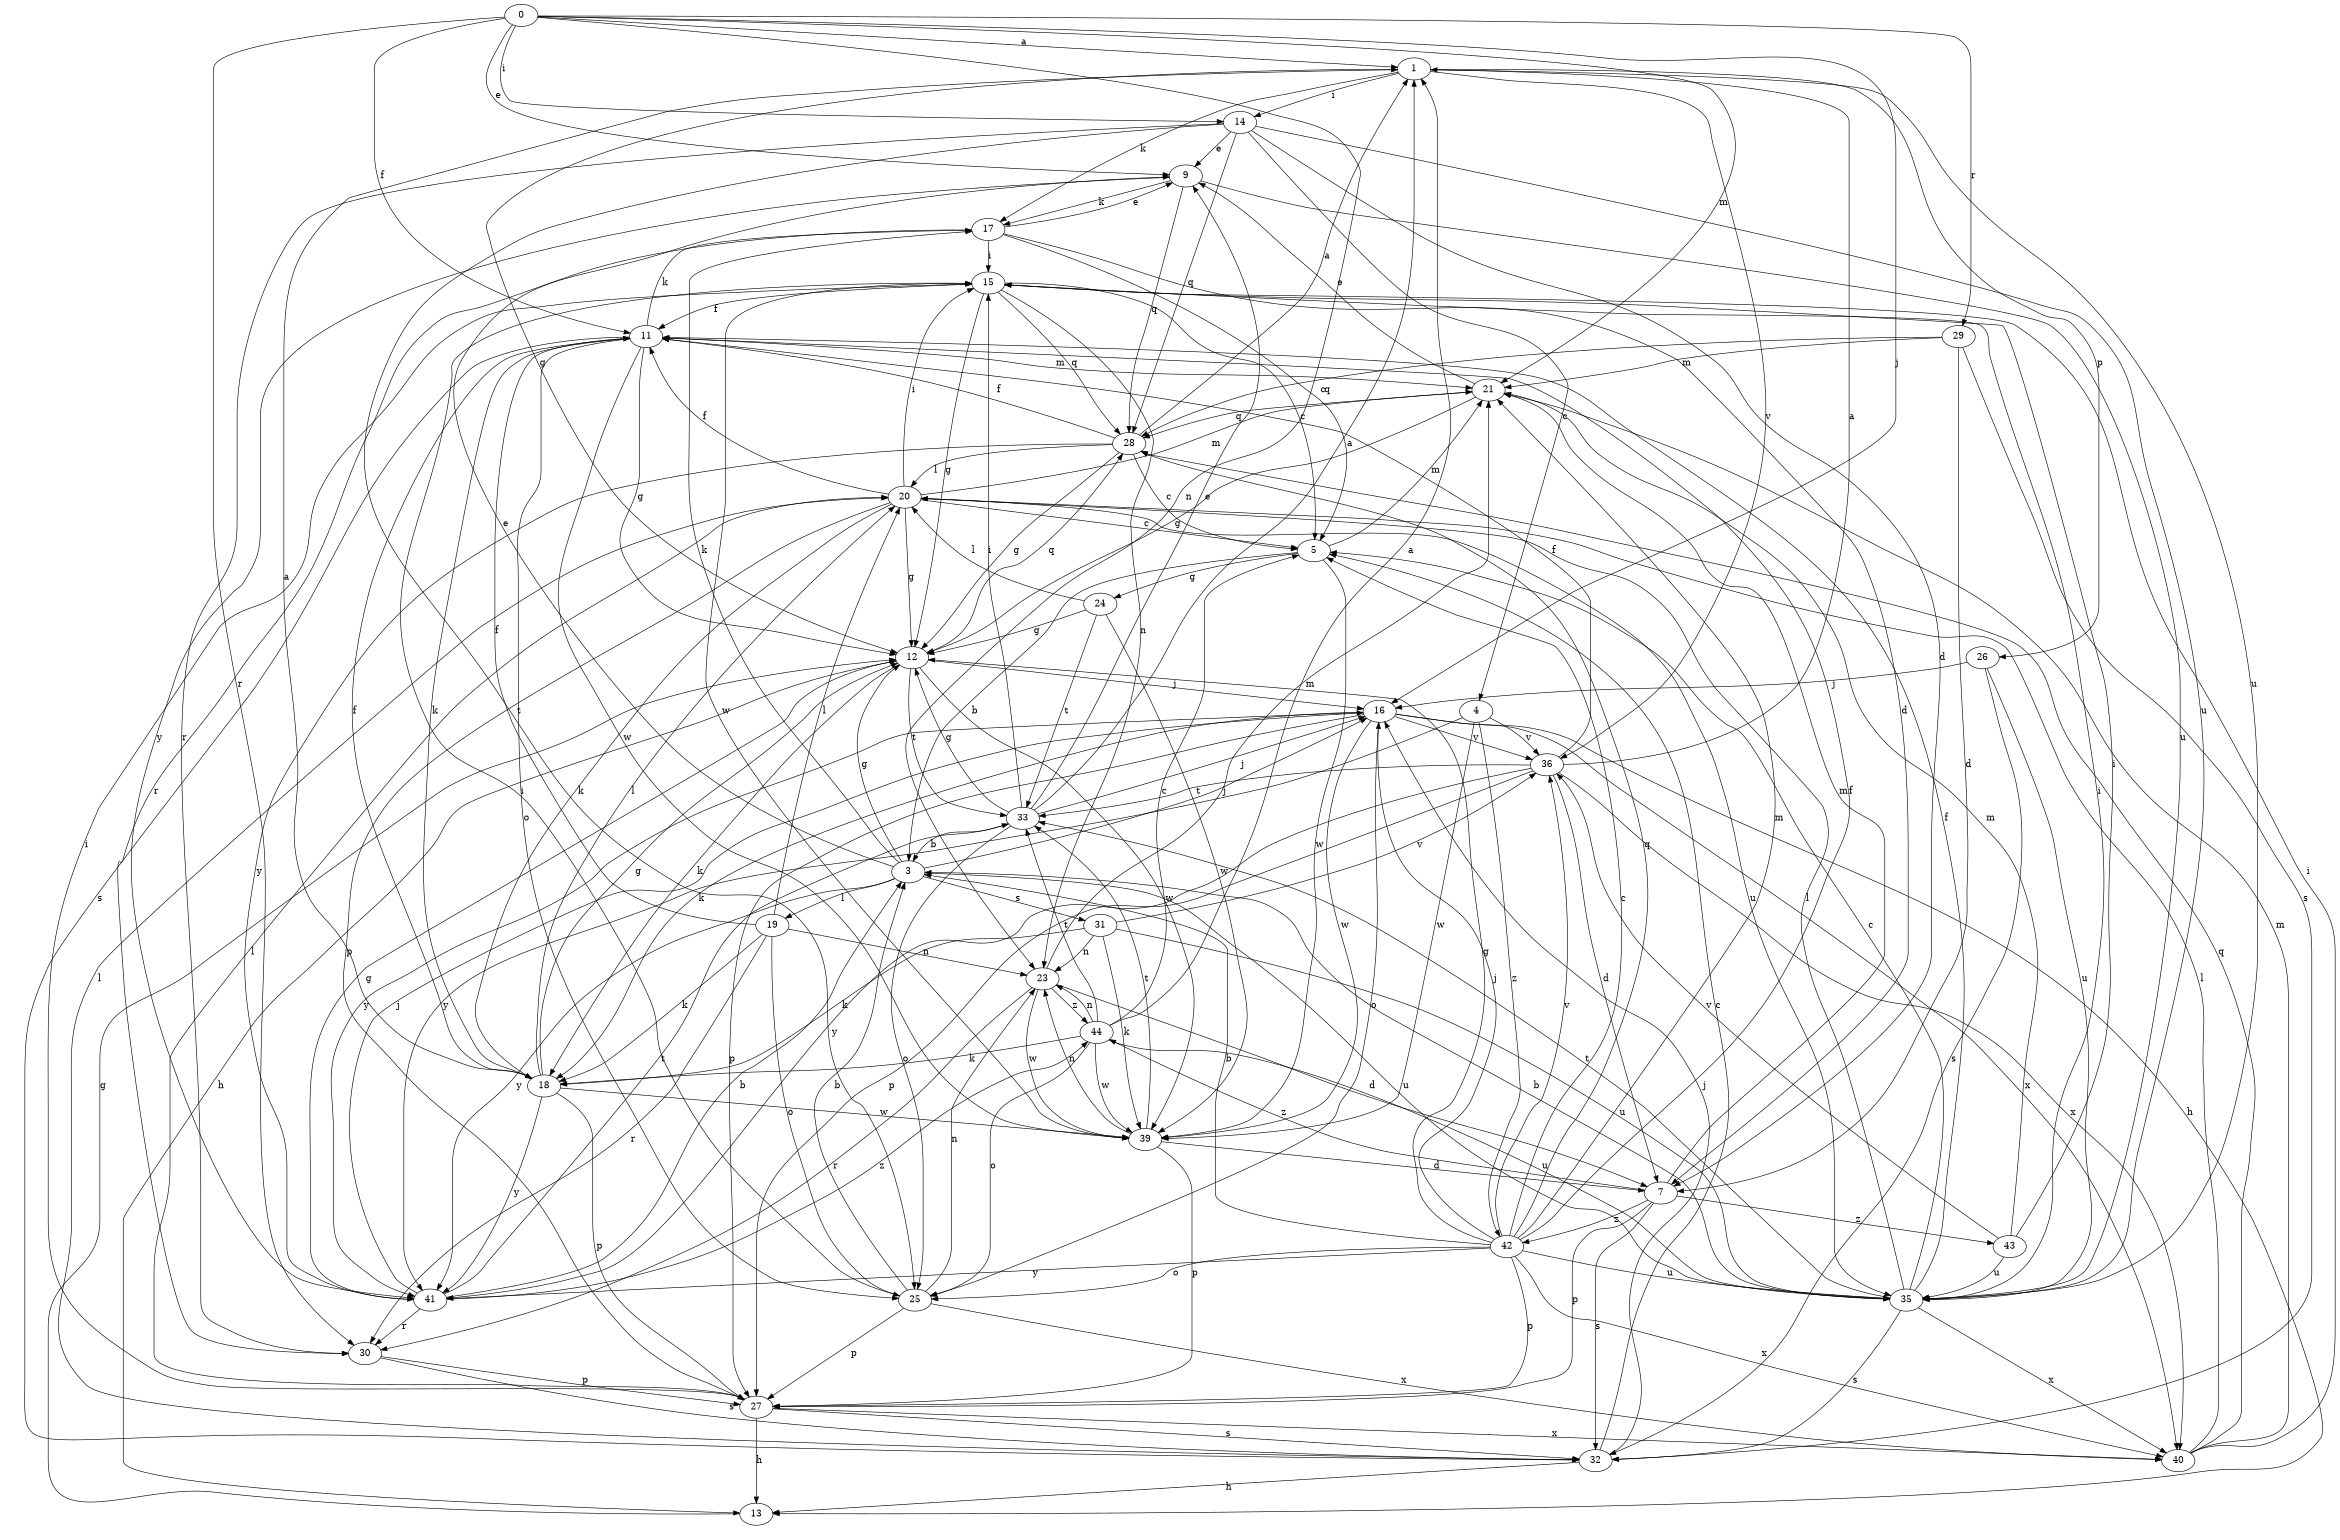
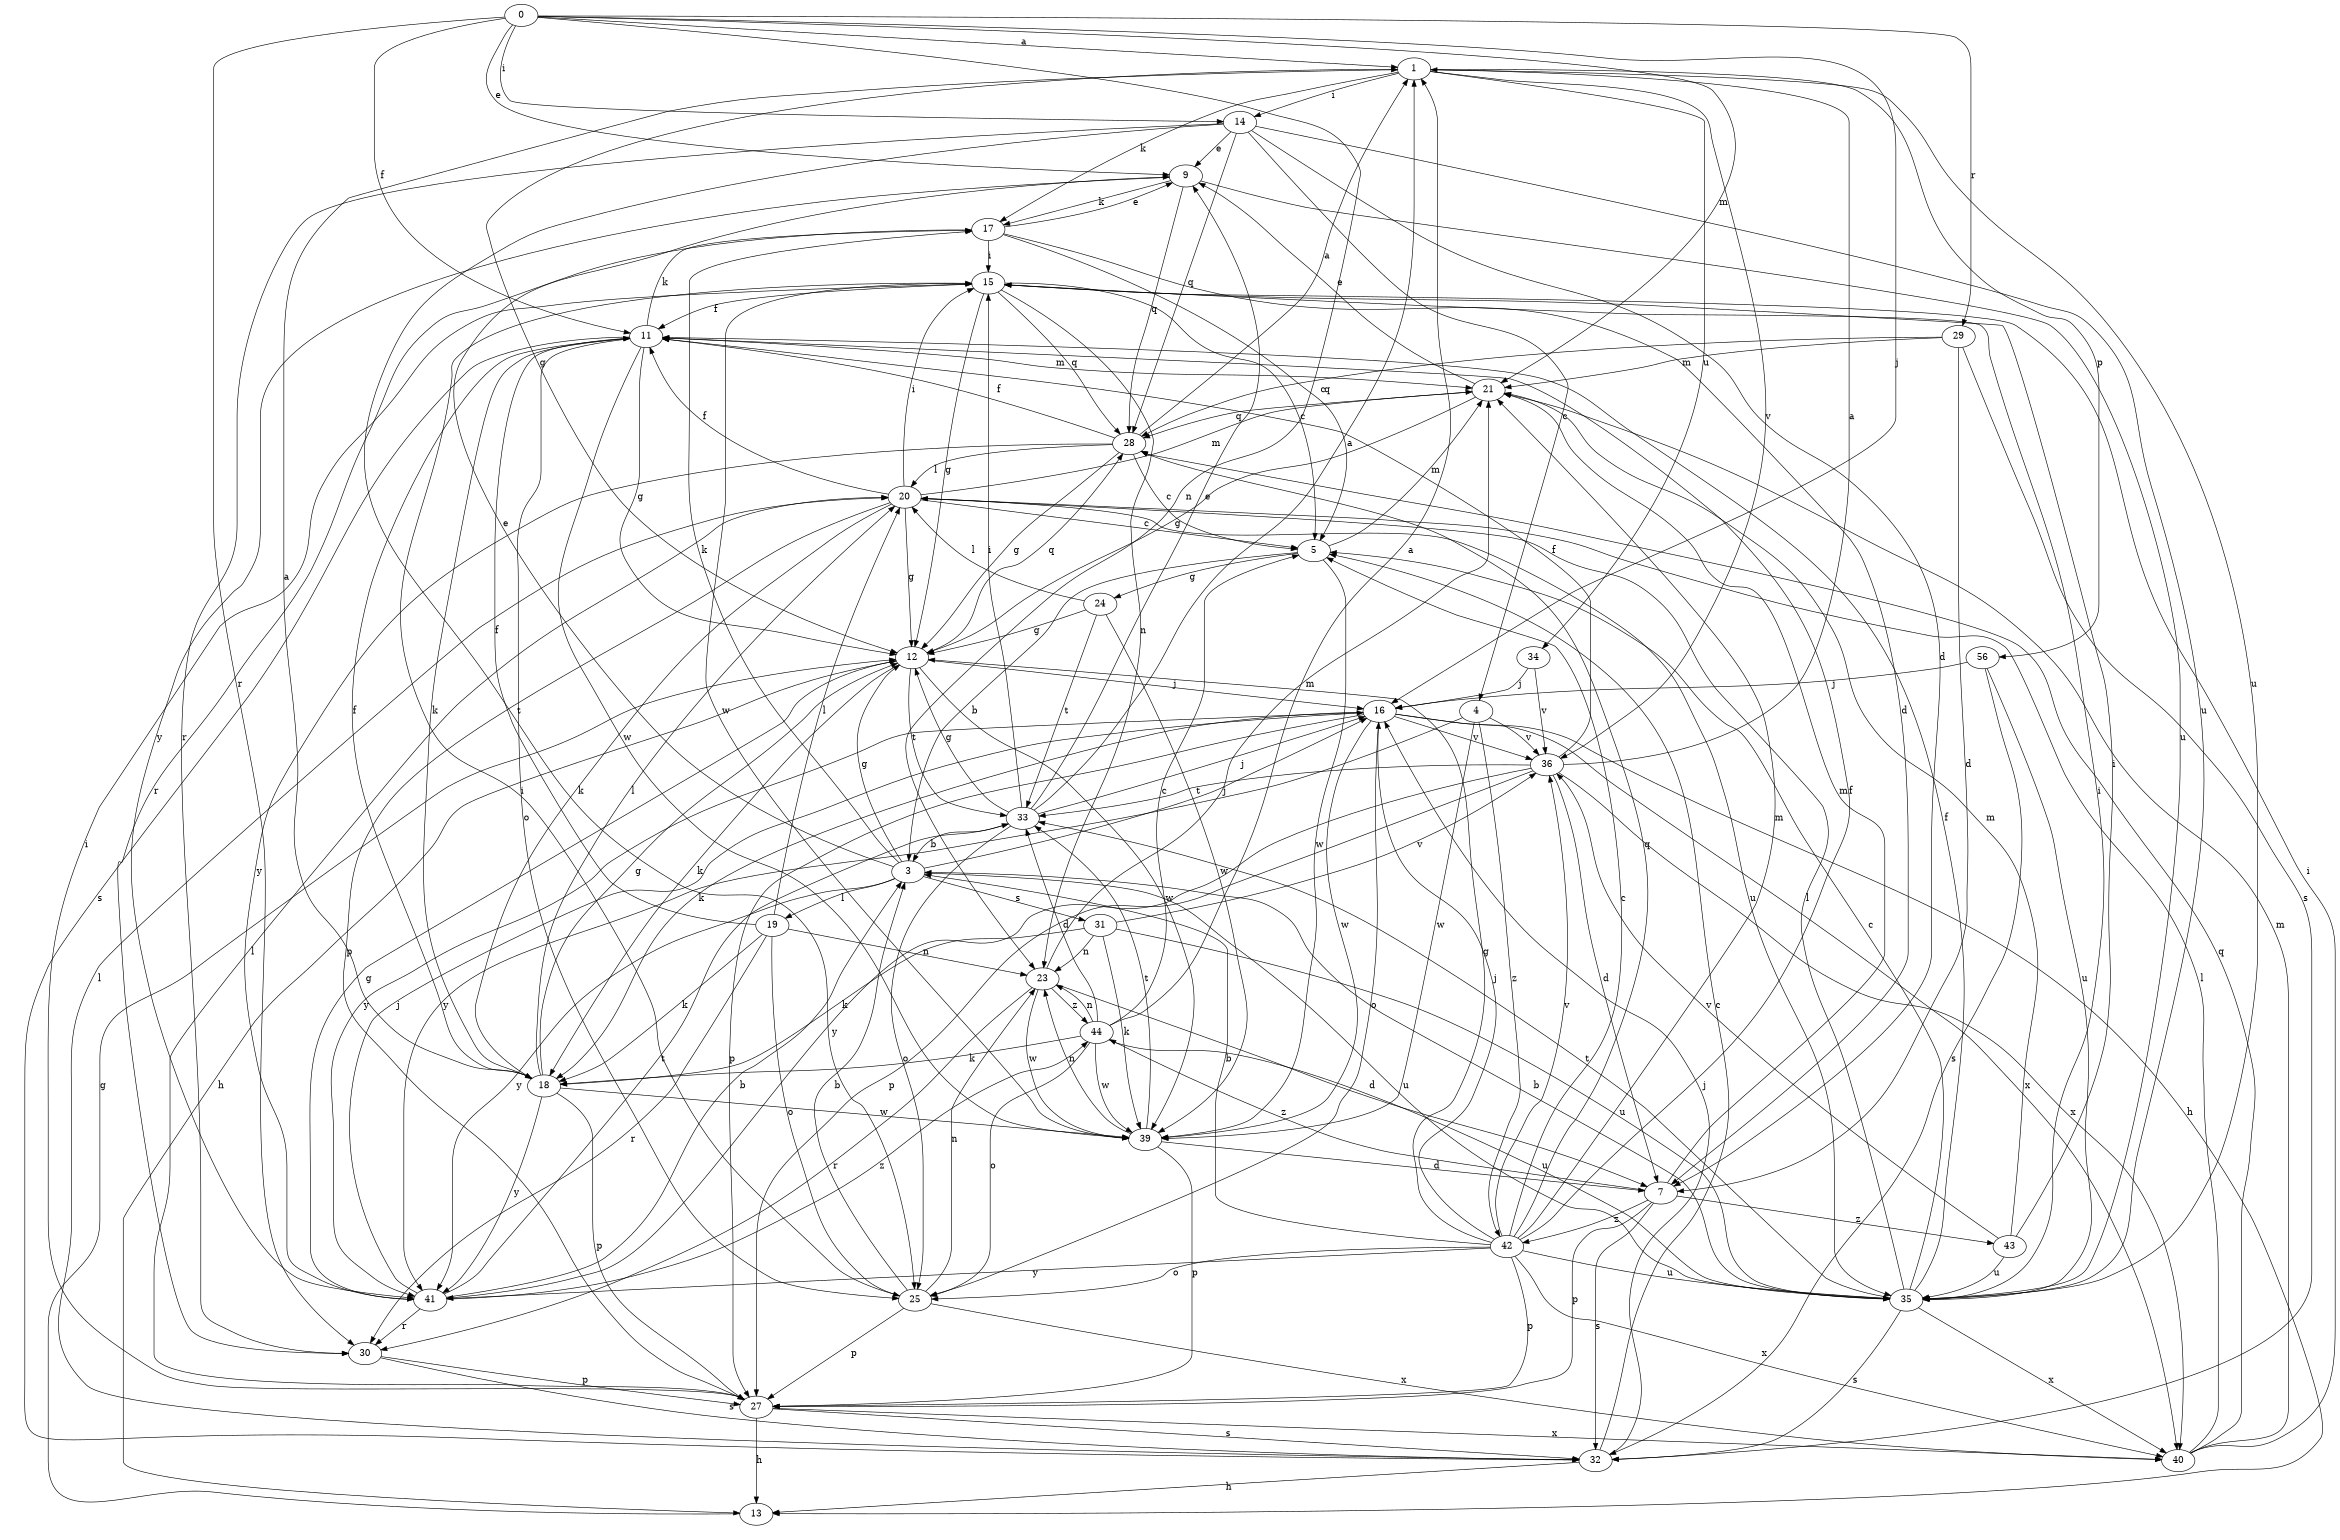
none -> (1533, 658)
(1983, 658) -> (1983, 658)
(1066, 925) -> (1066, 925)
